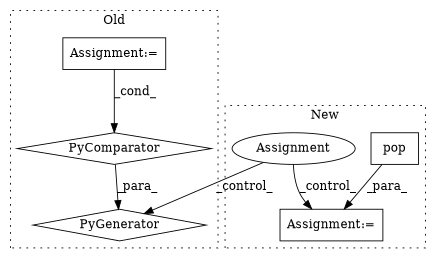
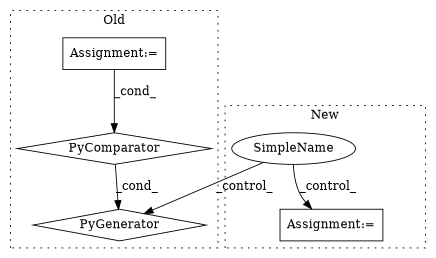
(294, 149) -> (294, 149)
(395, 149) -> none
(137, 187) -> (137, 187)
